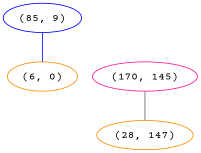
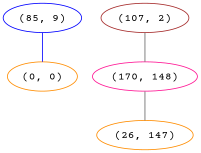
none -> (145, 18)
(42, 77) -> (42, 77)
(145, 77) -> (145, 77)
(145, 135) -> (145, 135)
